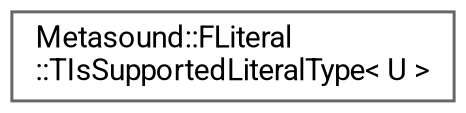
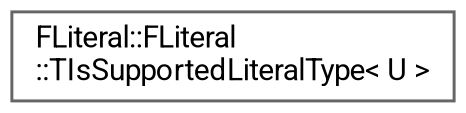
(233, 56) -> (233, 56)
